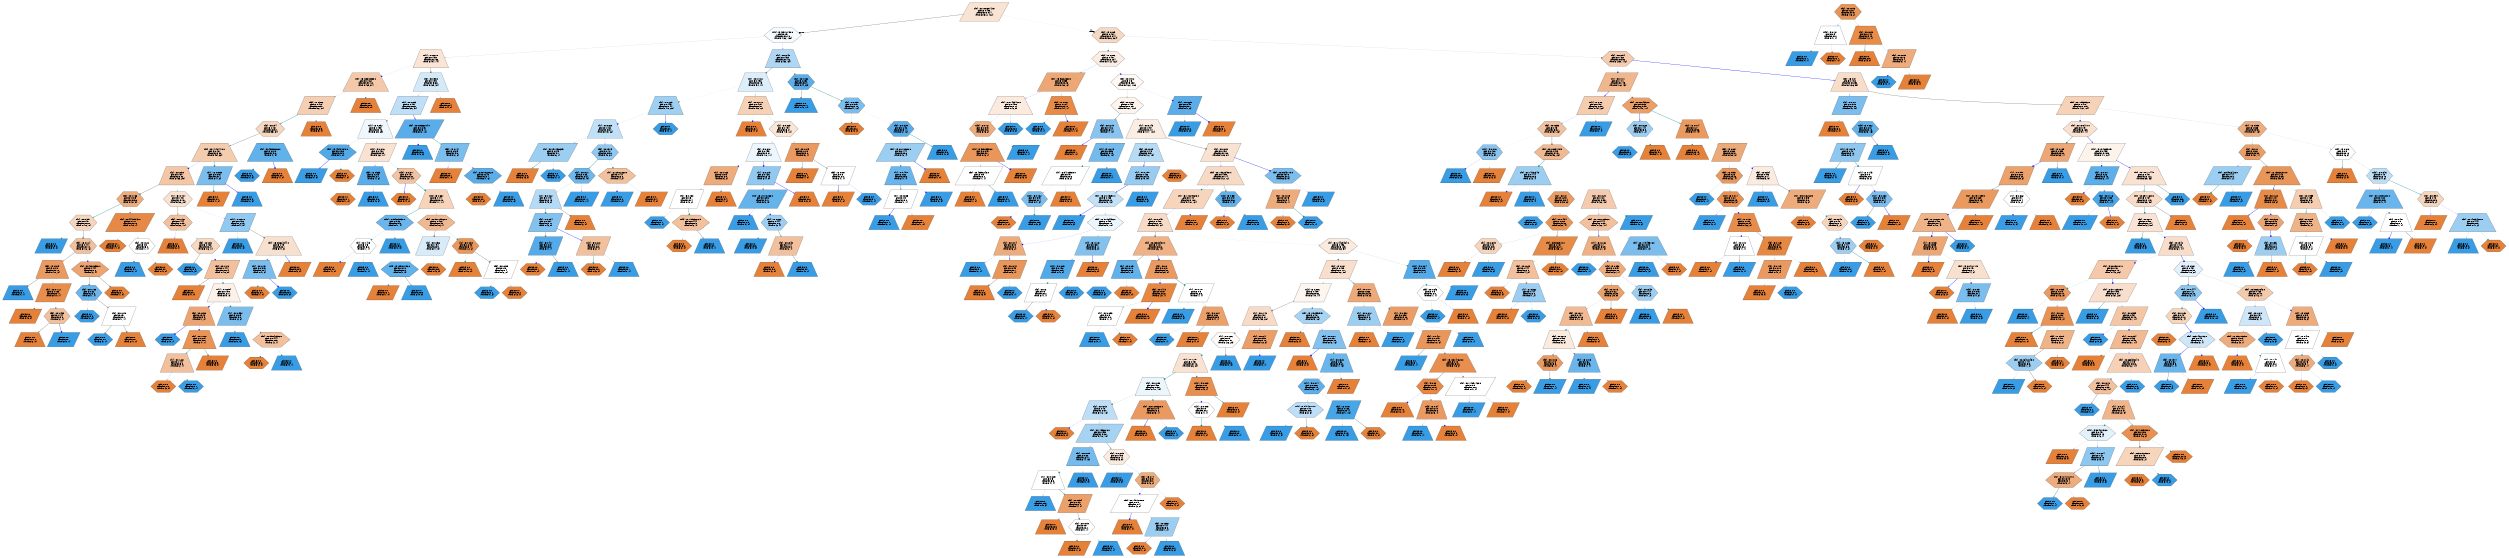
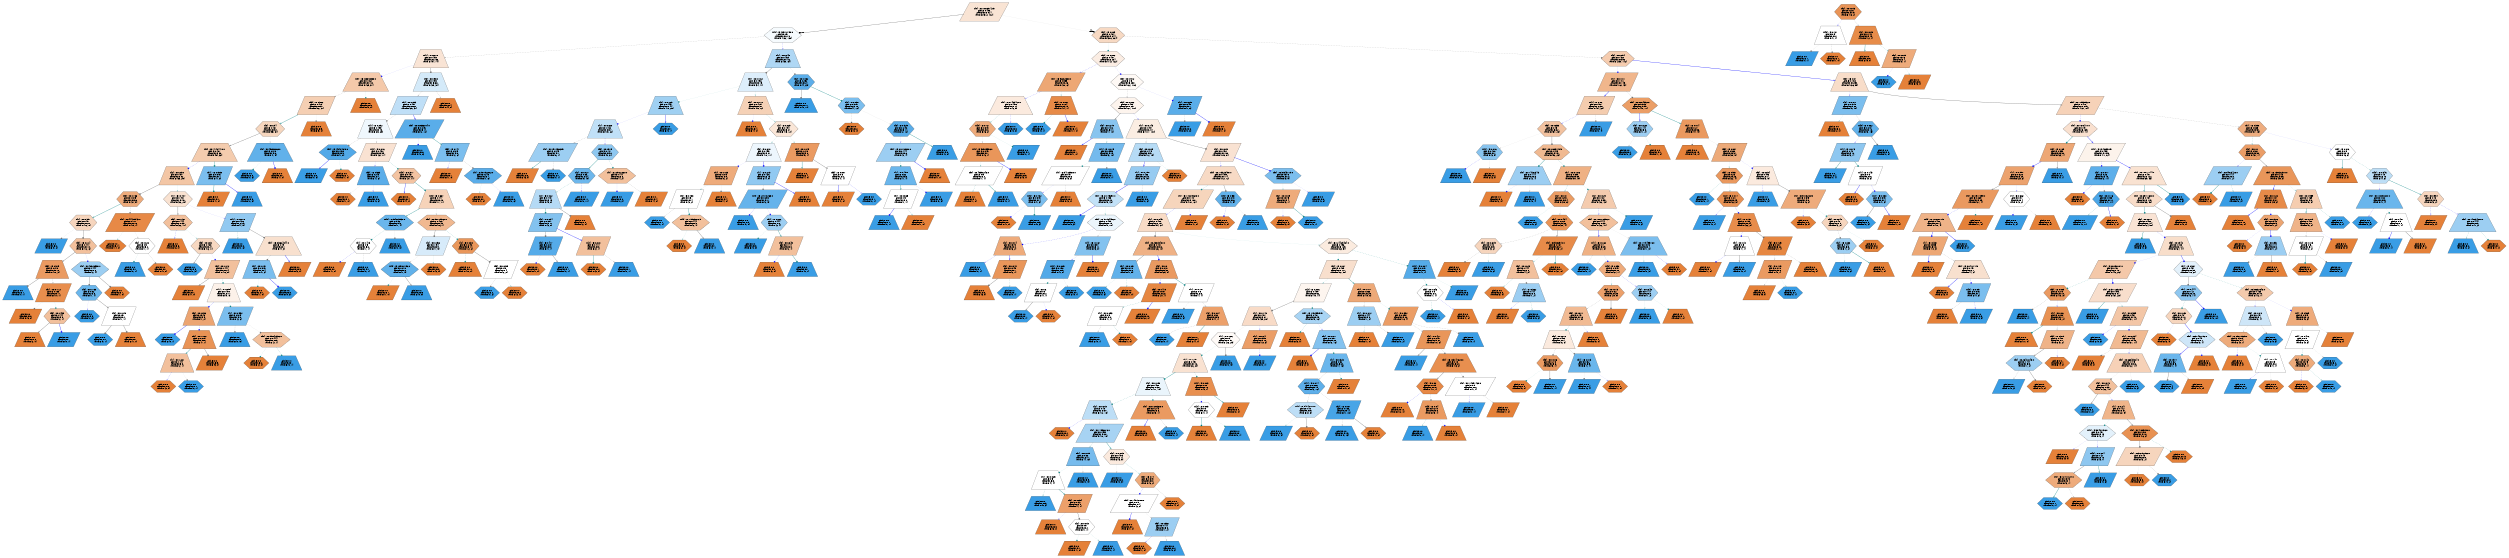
none -> (1572, 176)
(90, 269) -> (90, 269)
